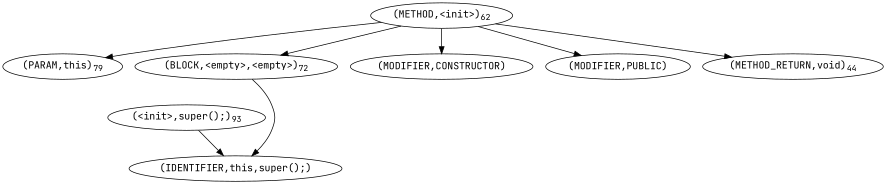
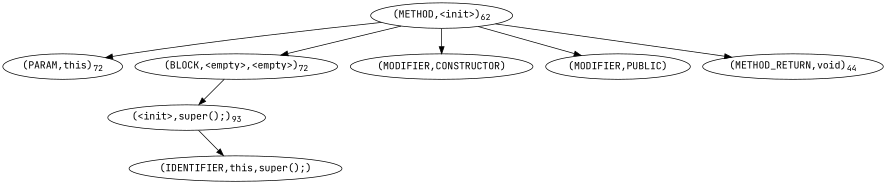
(98, 66) -> (98, 66)
(274, 114) -> (214, 89)
